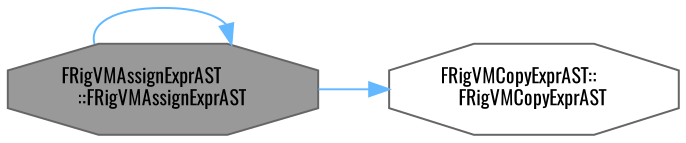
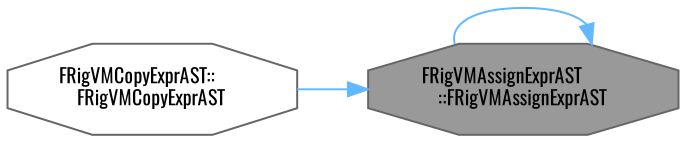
(344, 89) -> (322, 89)
